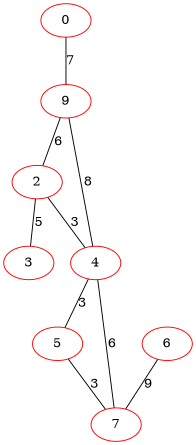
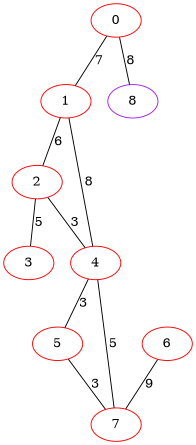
(66, 101) -> (66, 101)
none -> (133, 101)
(112, 344) -> (113, 344)
